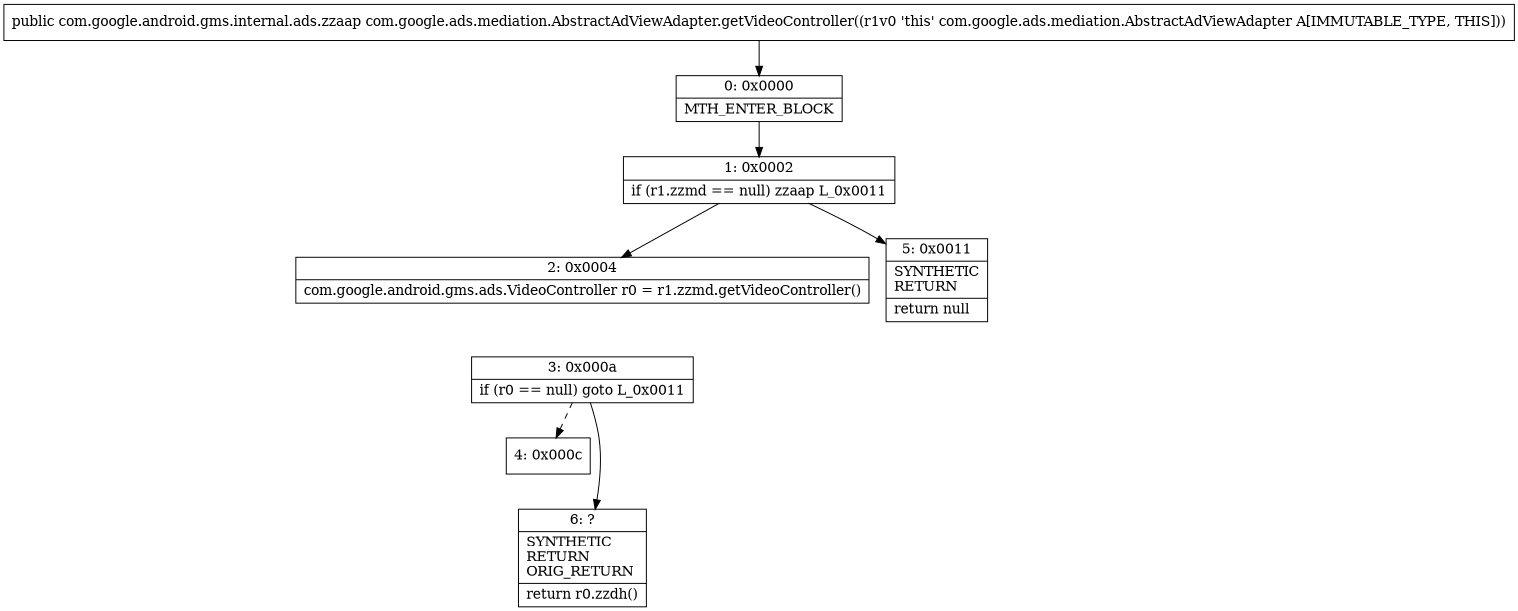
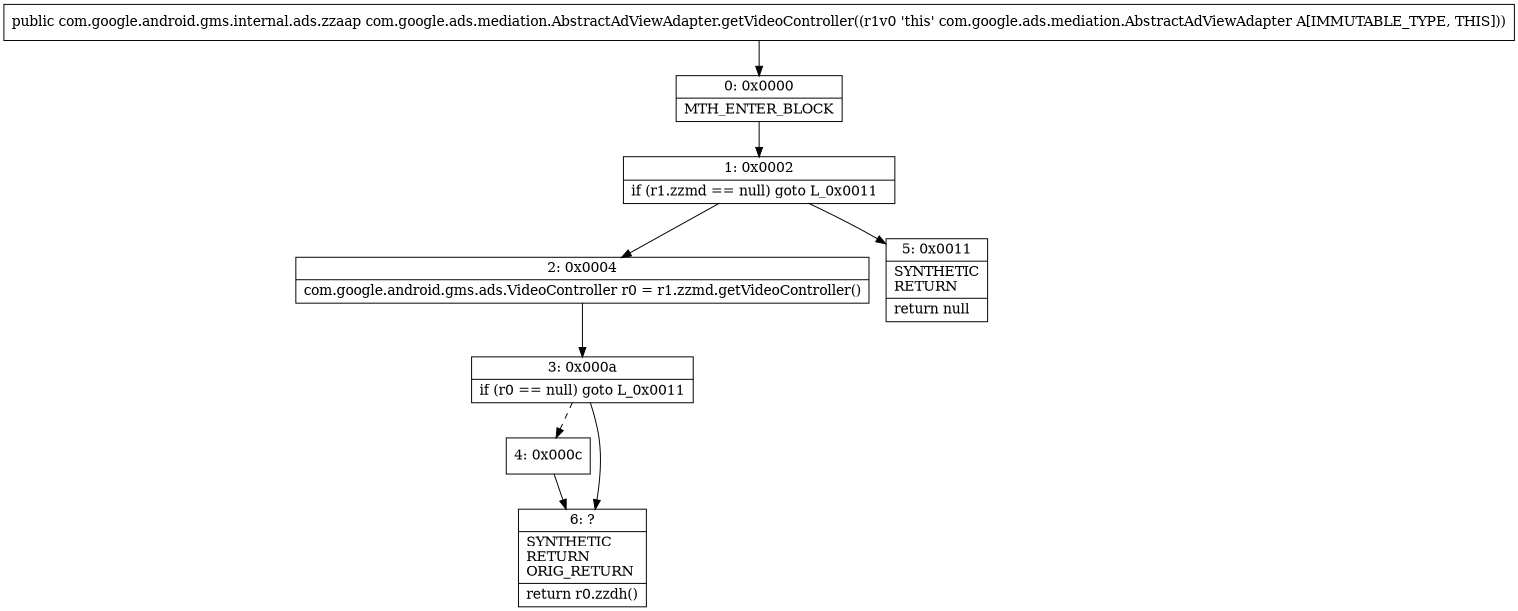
(759, 191) -> (755, 191)
none -> (582, 325)
none -> (558, 487)
